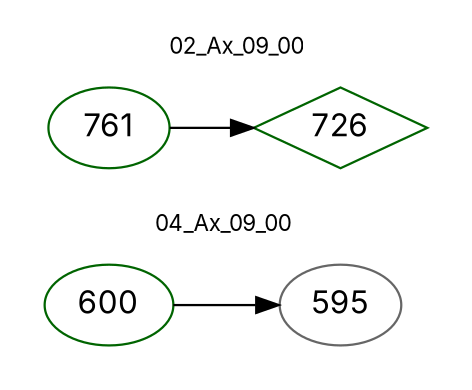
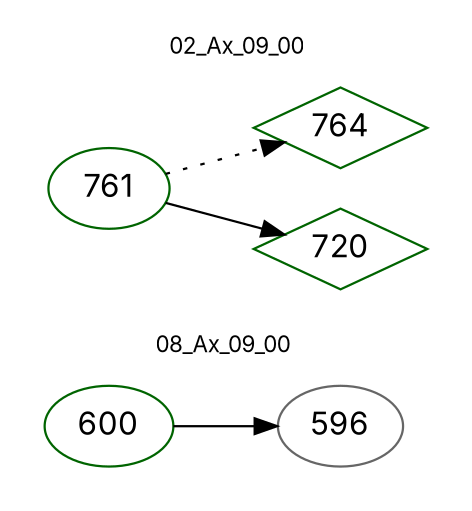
(340, 128) -> (340, 249)
none -> (340, 128)
(223, 225) -> (224, 347)
(340, 305) -> (340, 426)
